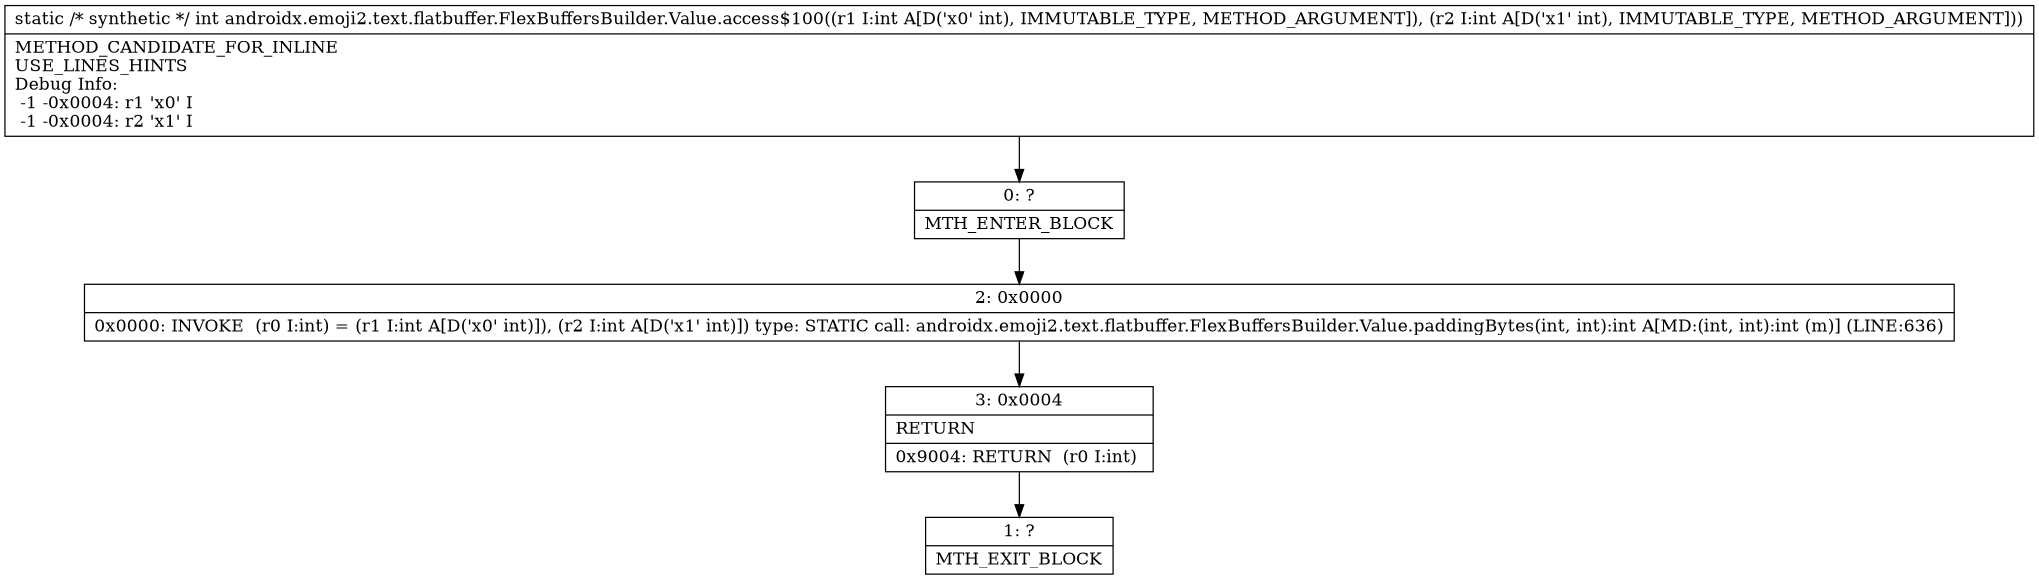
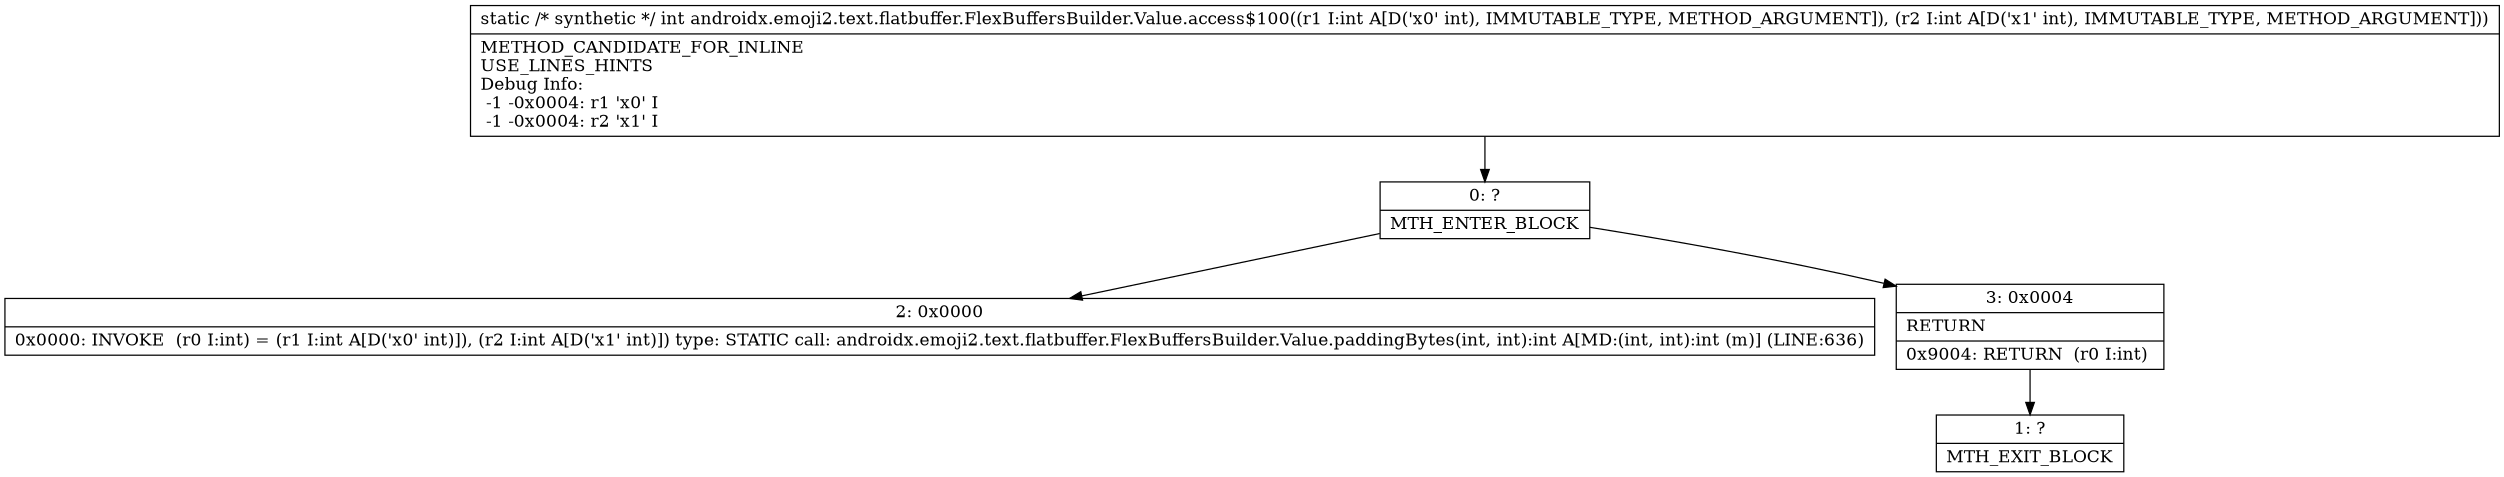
(1019, 358) -> (1737, 253)
